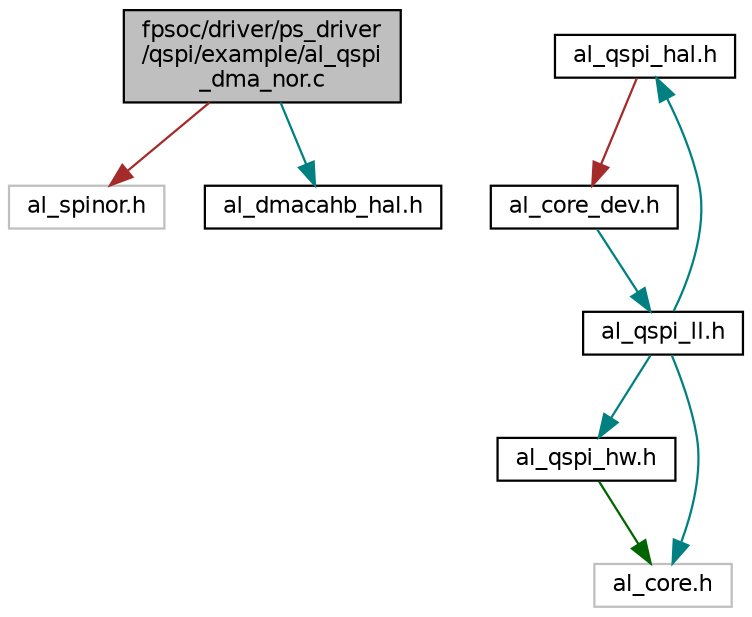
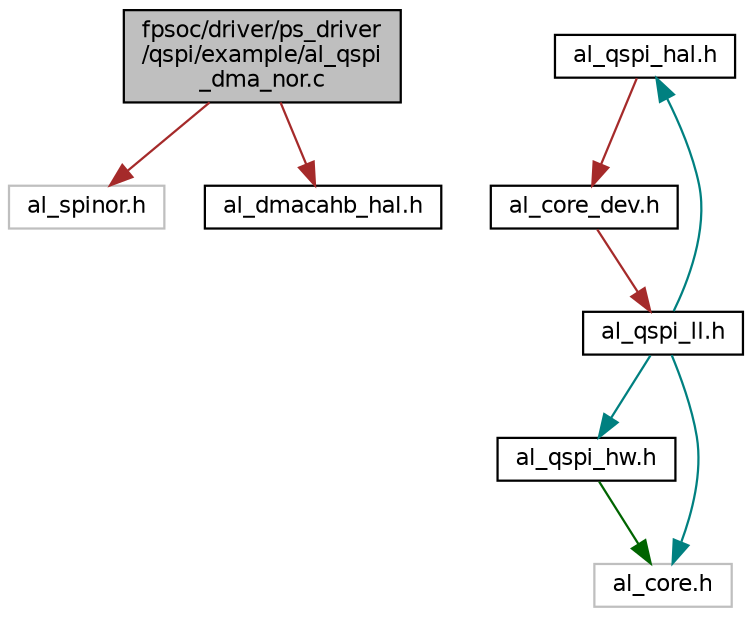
(293, 133) -> (293, 133)
(618, 261) -> (618, 261)
